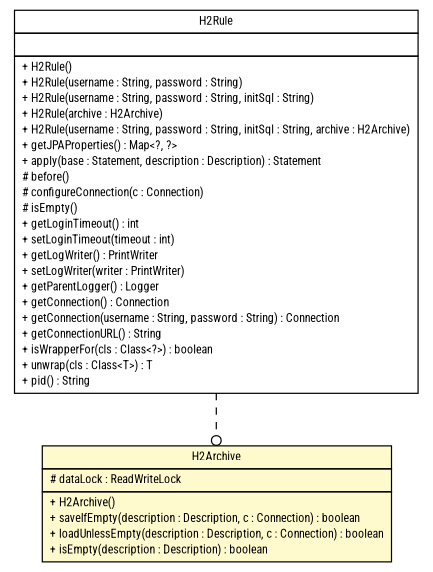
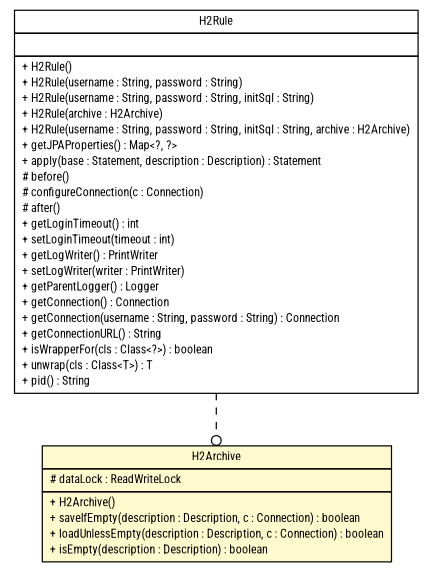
(50, 208) -> (42, 208)
